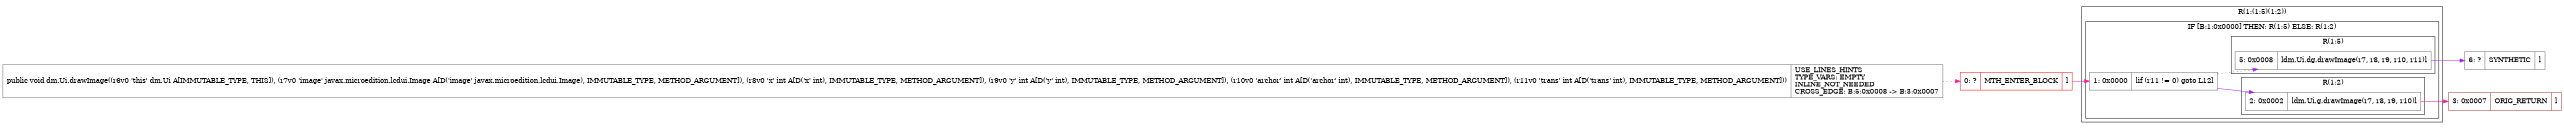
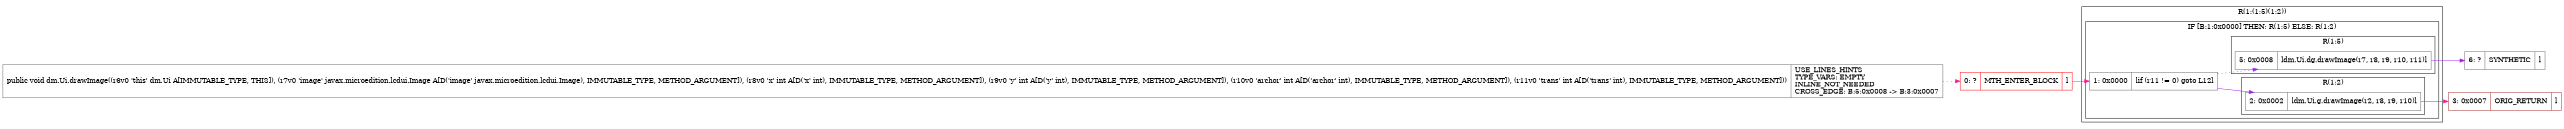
(2354, 101) -> (2354, 101)
